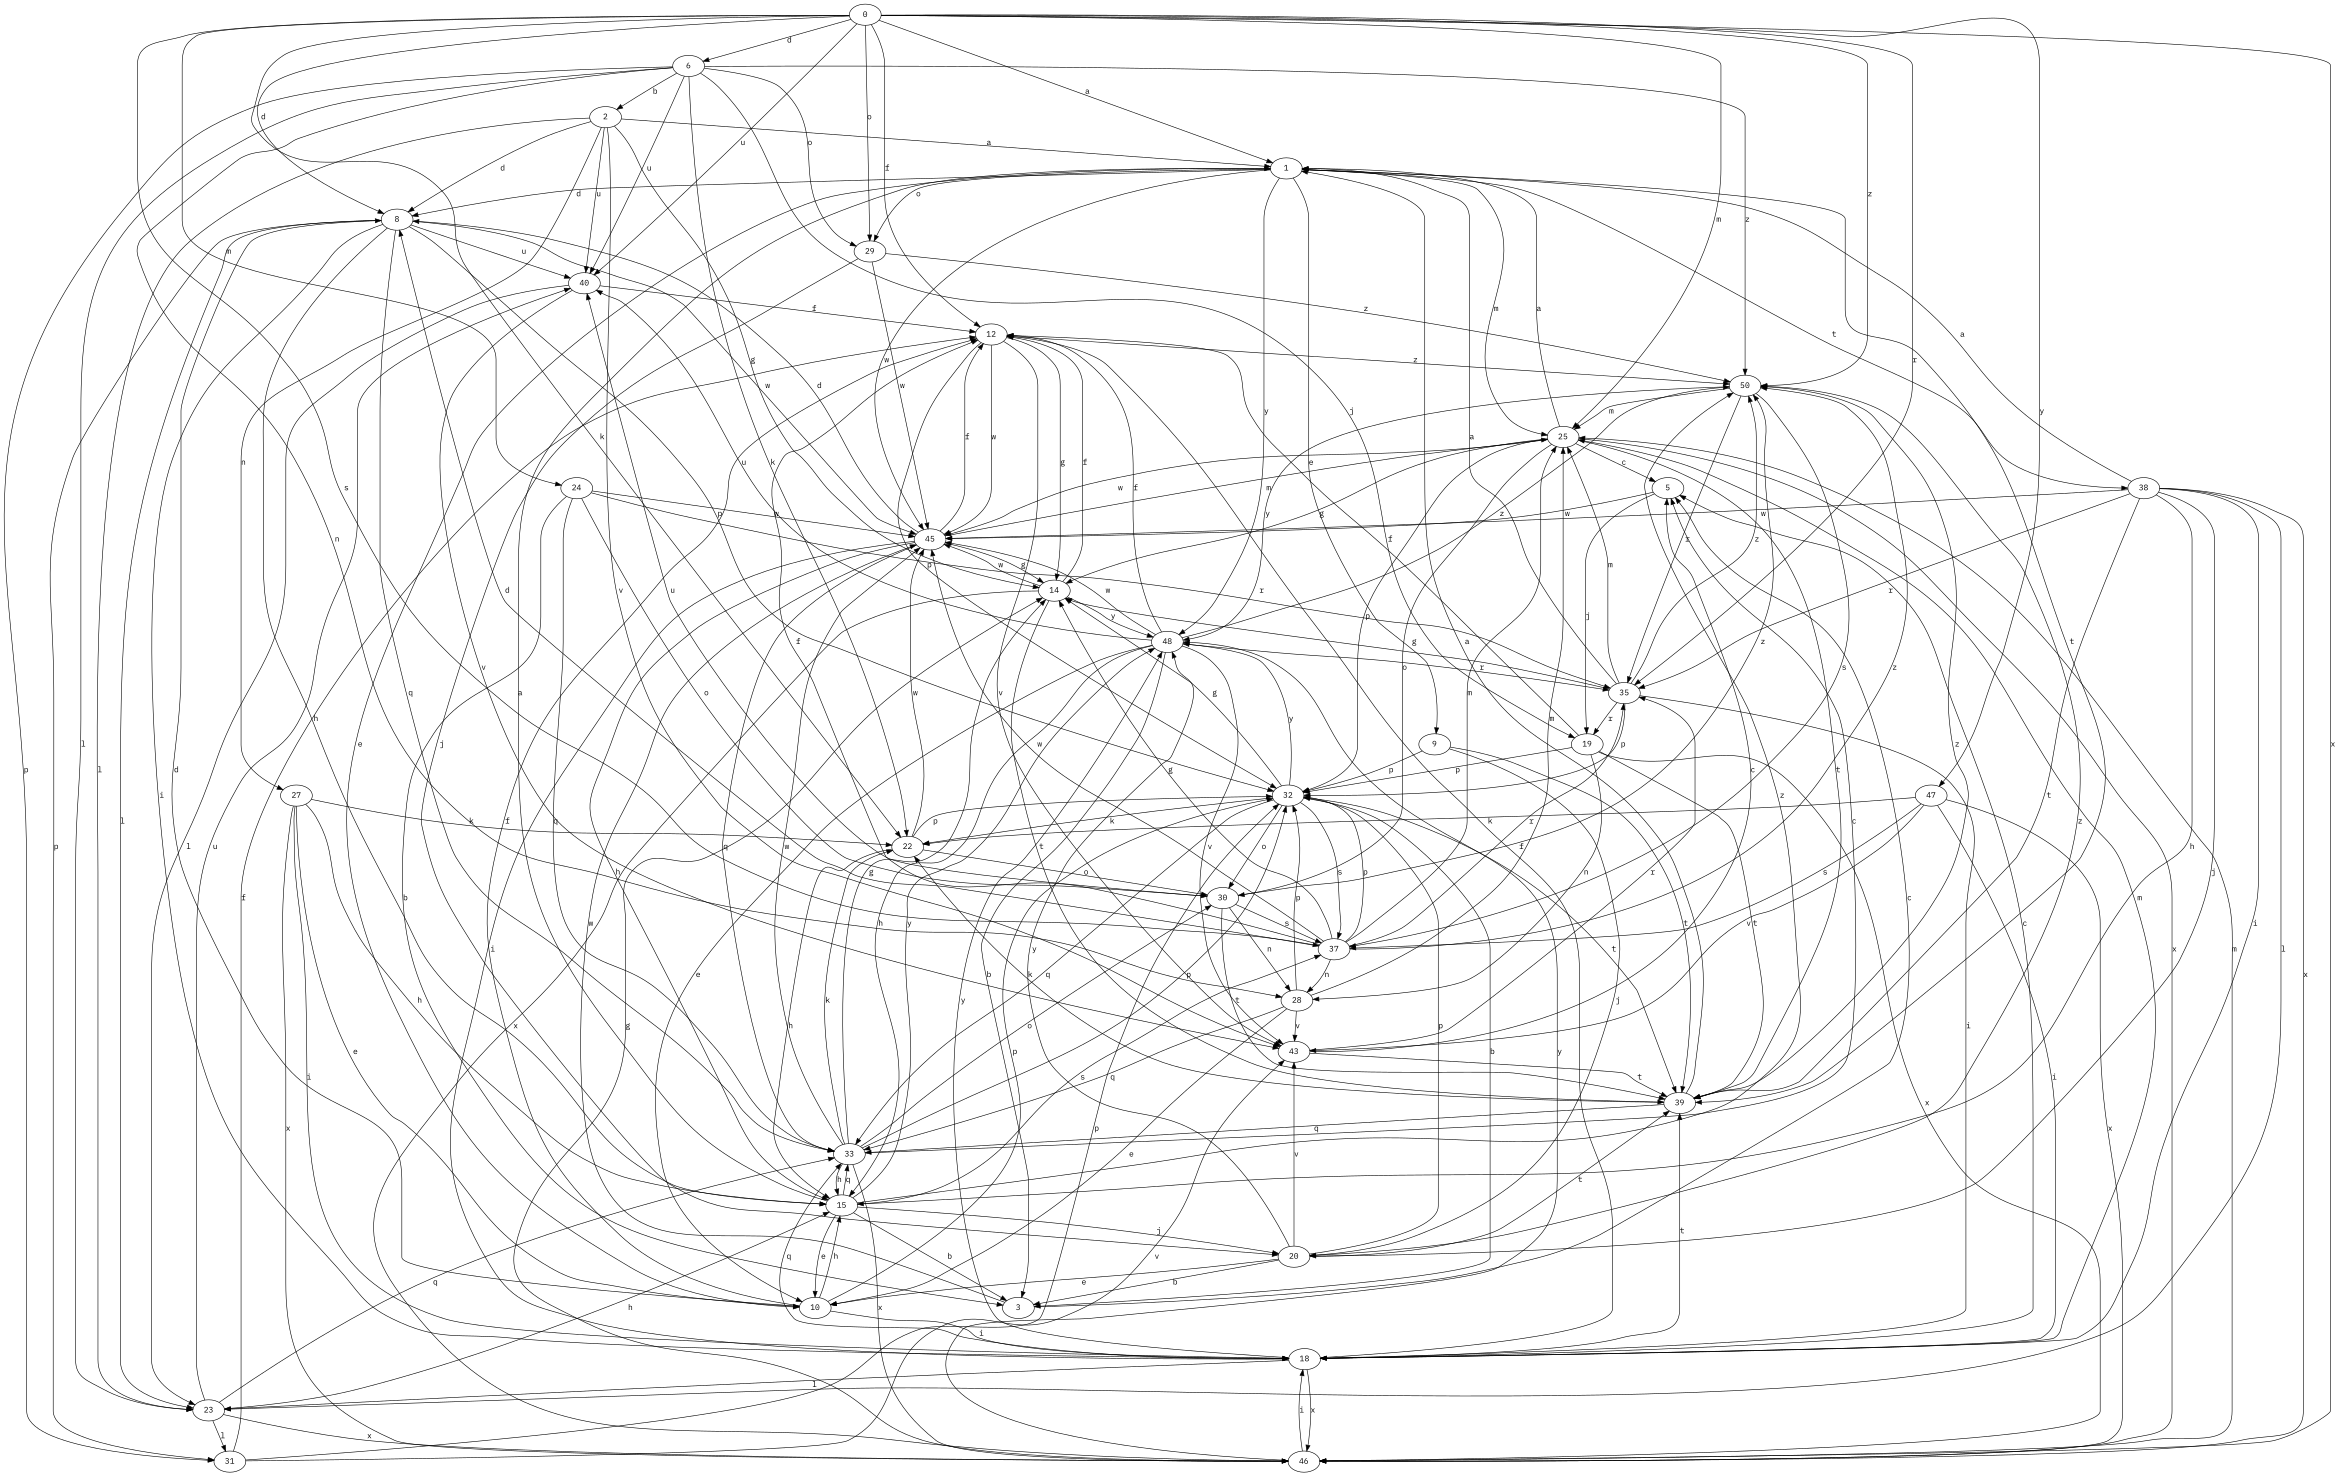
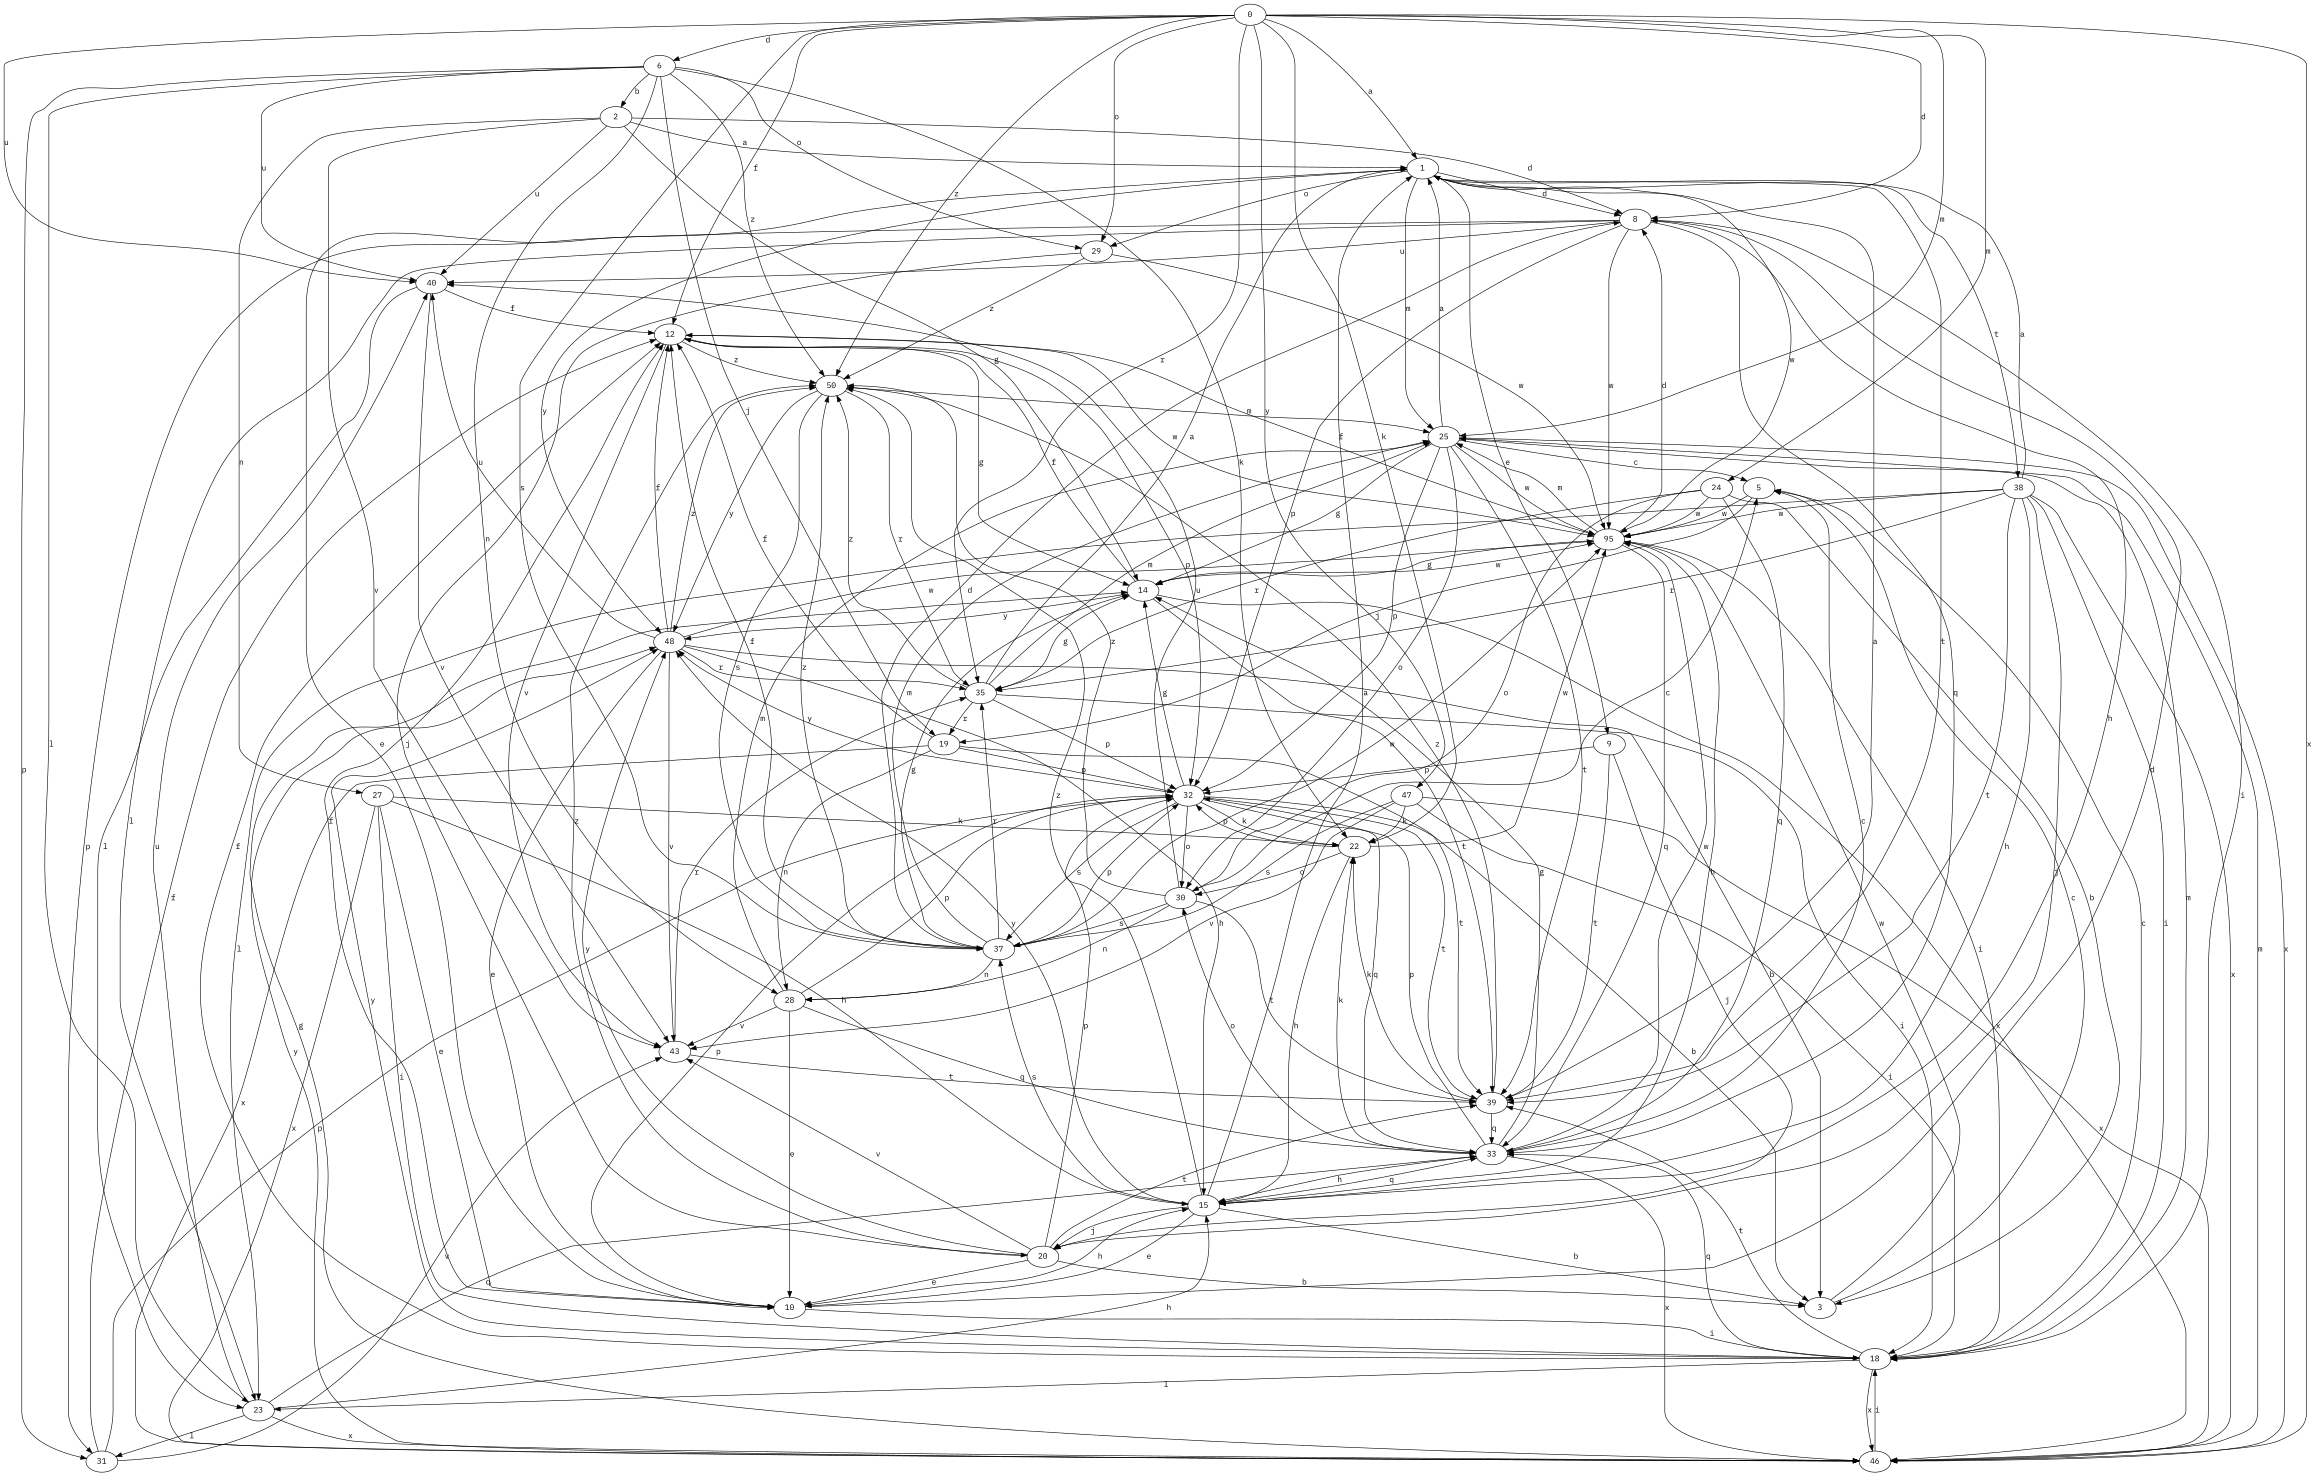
(930, 539) -> (1609, 539)
(99, 635) -> none
(1703, 909) -> (1537, 783)
